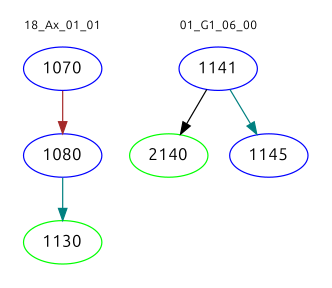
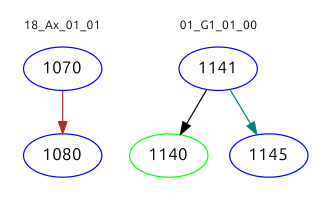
(219, 26) -> (219, 26)
(169, 156) -> (169, 156)
(63, 242) -> none
